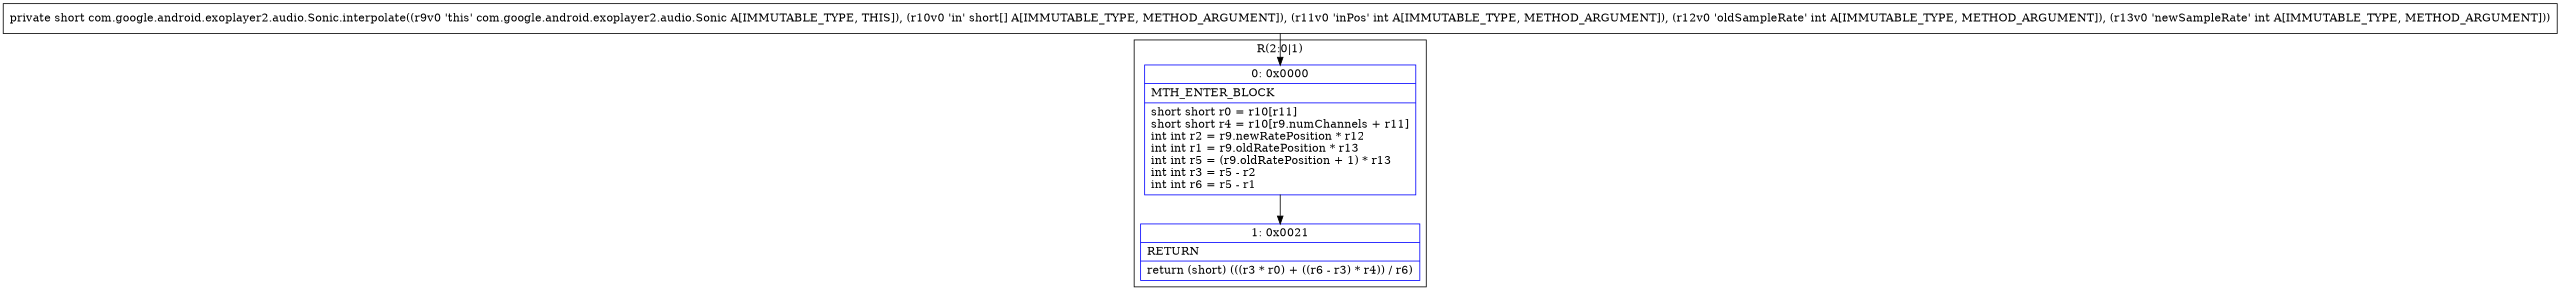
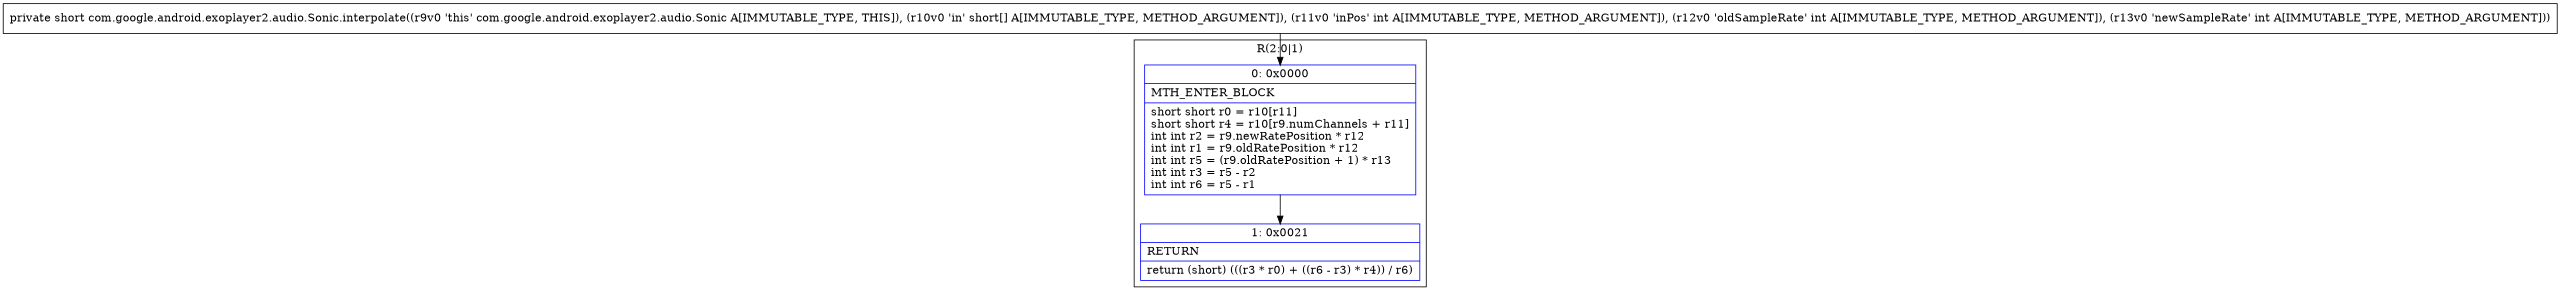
(1255, 148) -> (1255, 148)
